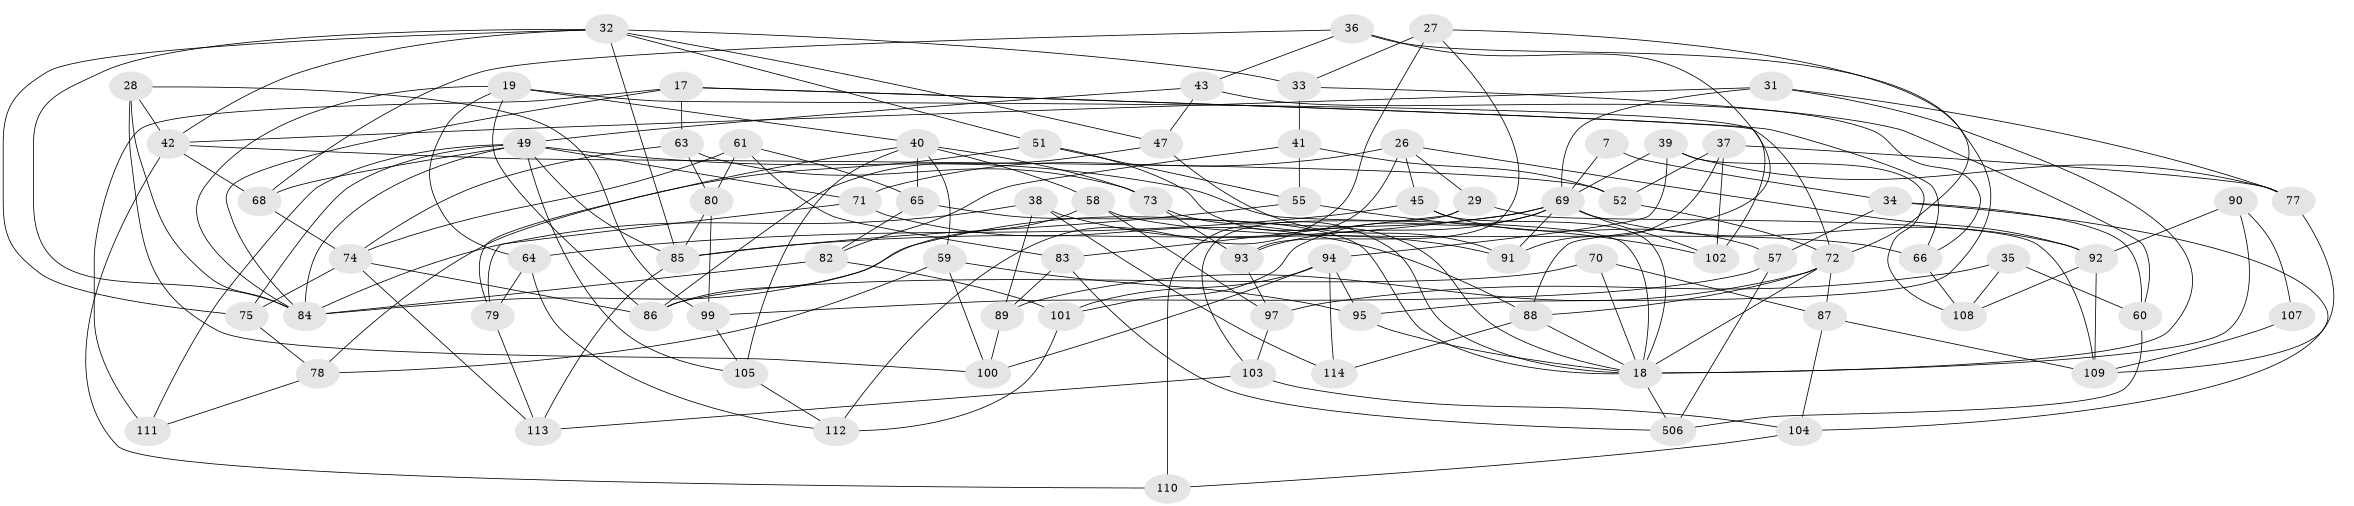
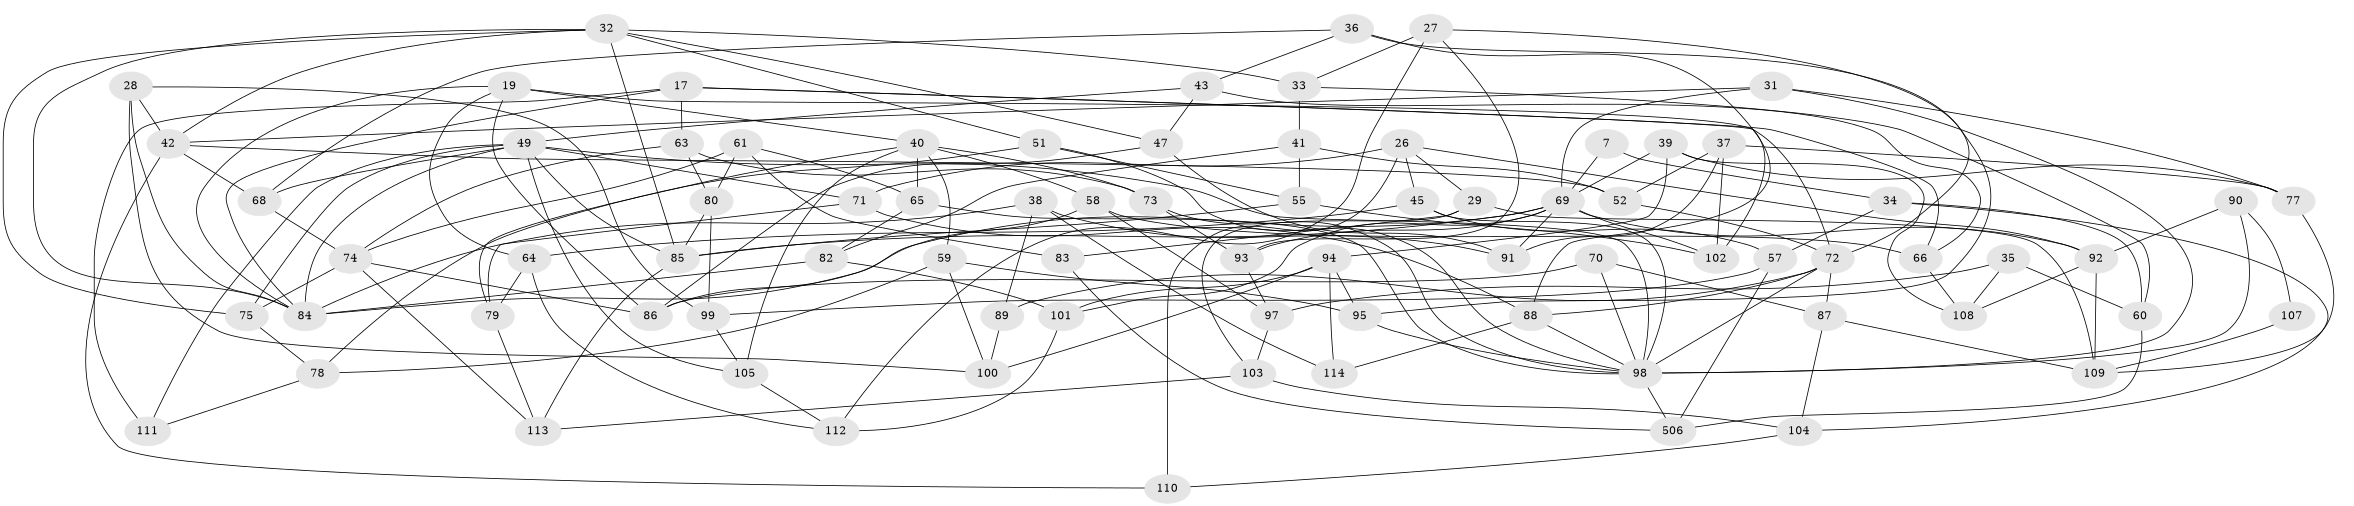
(1033, 288) -> none
(1640, 374) -> (1640, 374)
